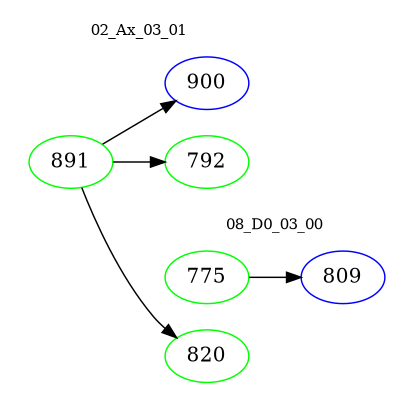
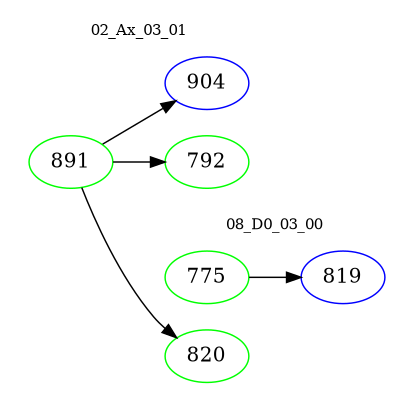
(207, 83) -> (207, 83)
(343, 277) -> (343, 277)
